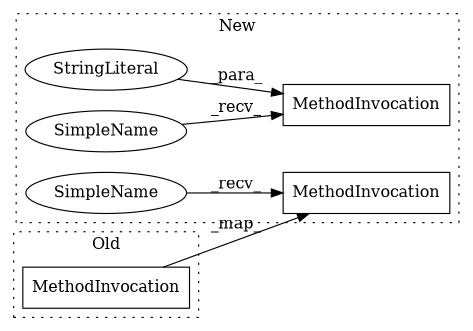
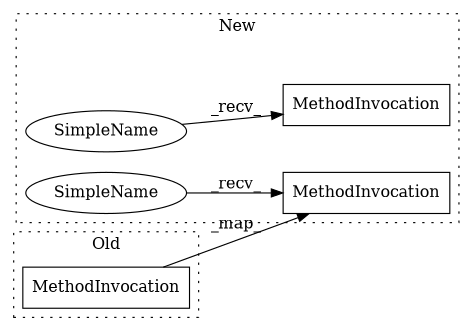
(106, 70) -> none
